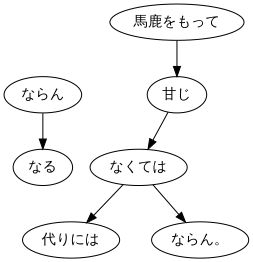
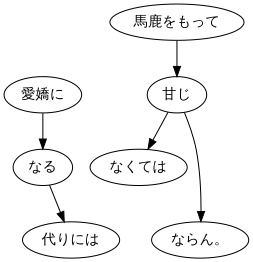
(43, 95) -> (43, 95)
(108, 200) -> (55, 199)
(166, 200) -> (198, 161)
